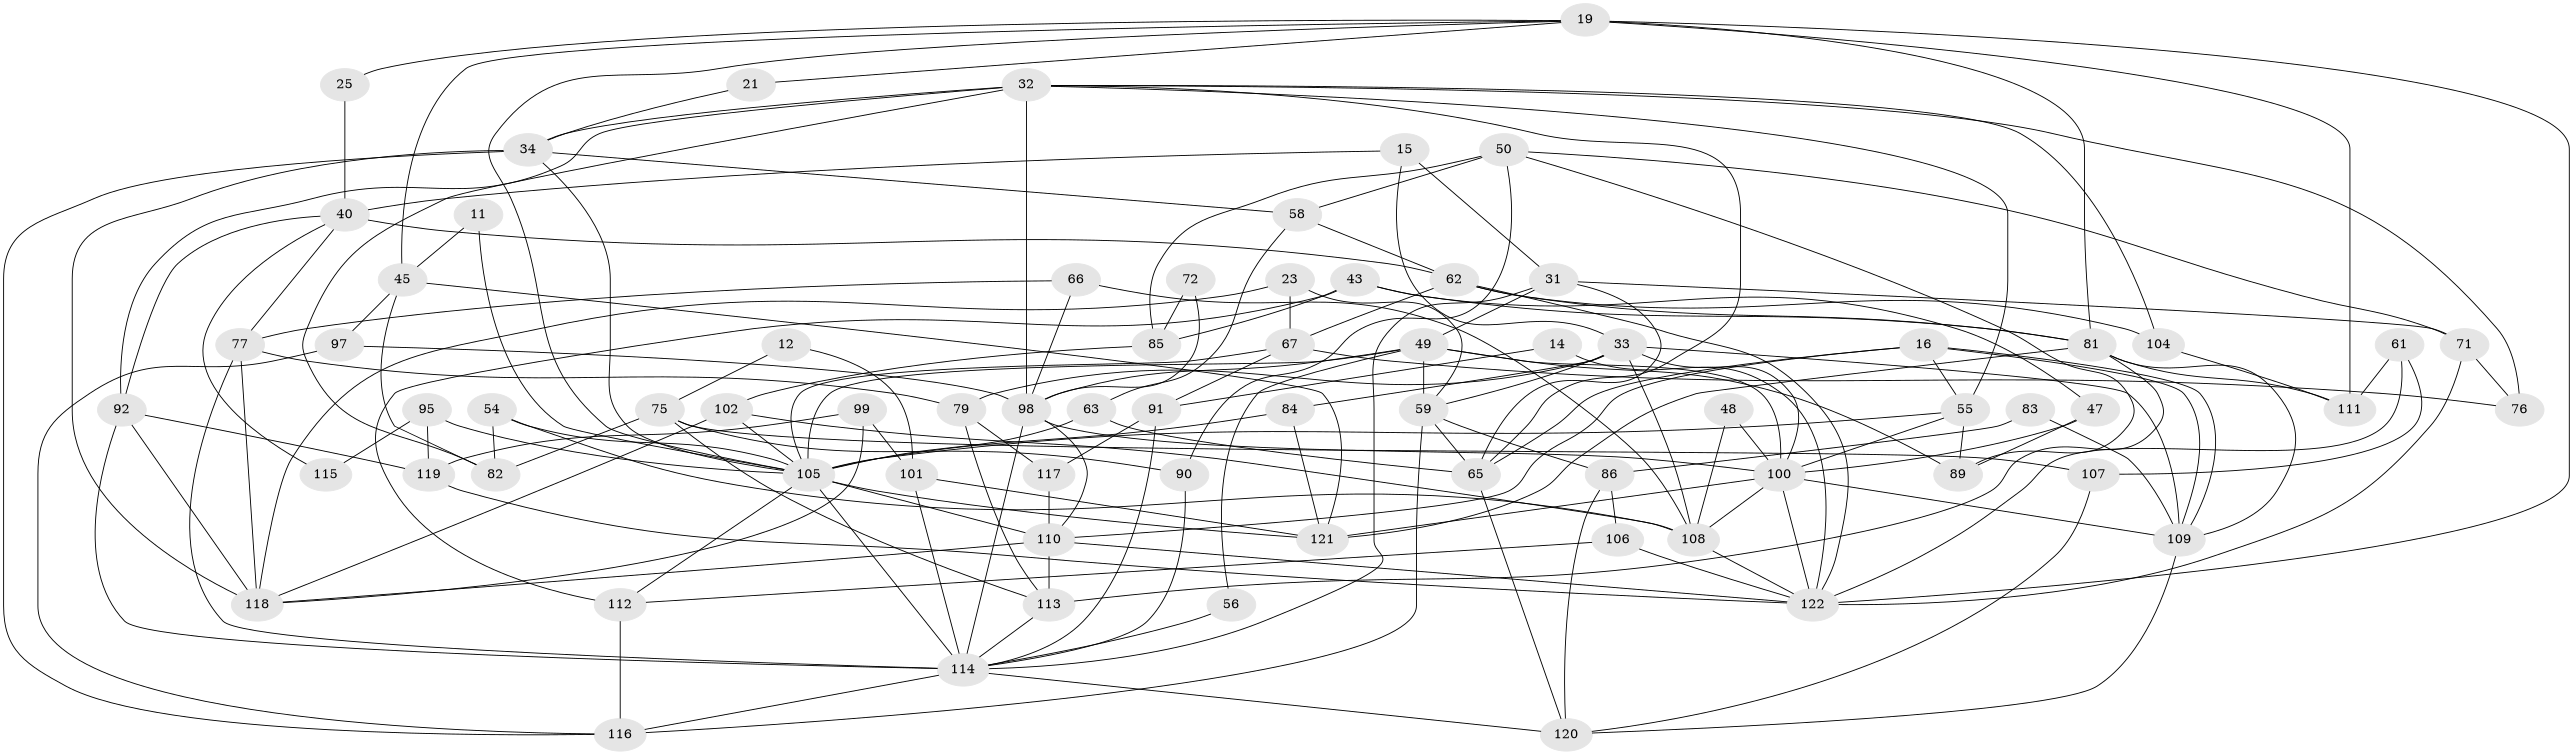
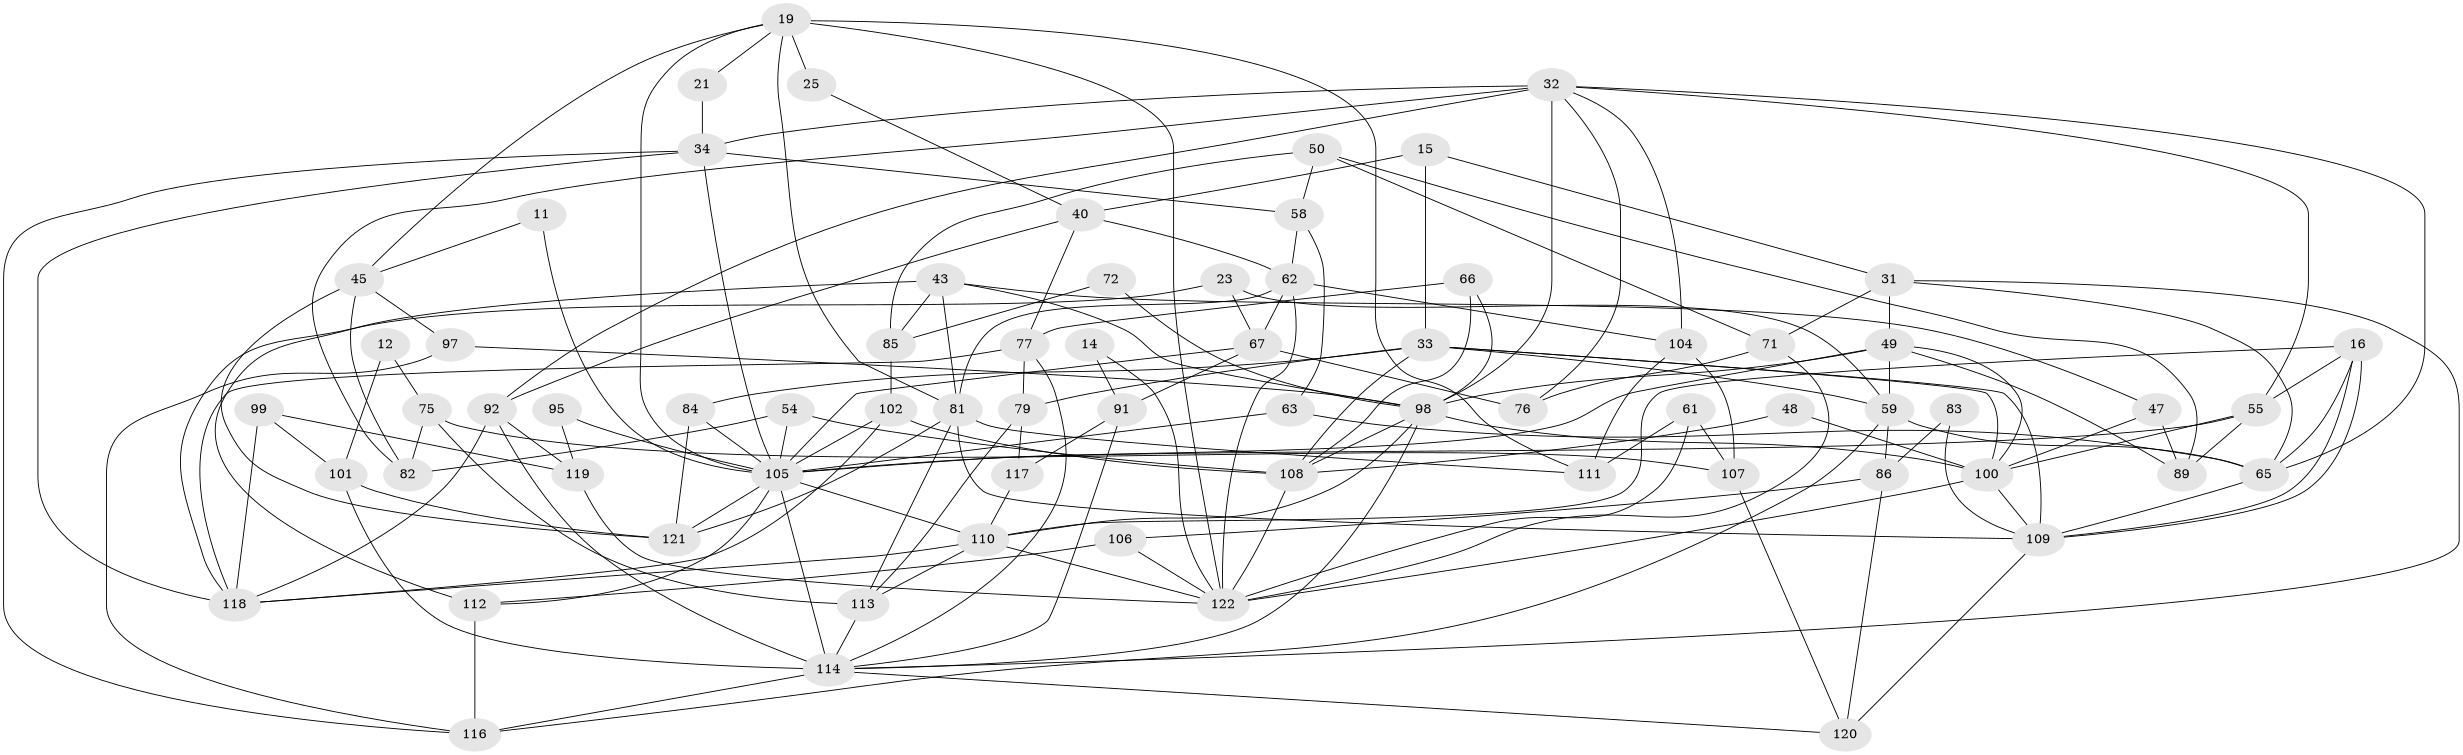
none -> (1175, 363)
none -> (1727, 404)
(326, 475) -> none
(1184, 475) -> none
(1571, 505) -> none
(1736, 507) -> (1361, 441)
(1231, 605) -> none
(1521, 605) -> (2153, 509)
